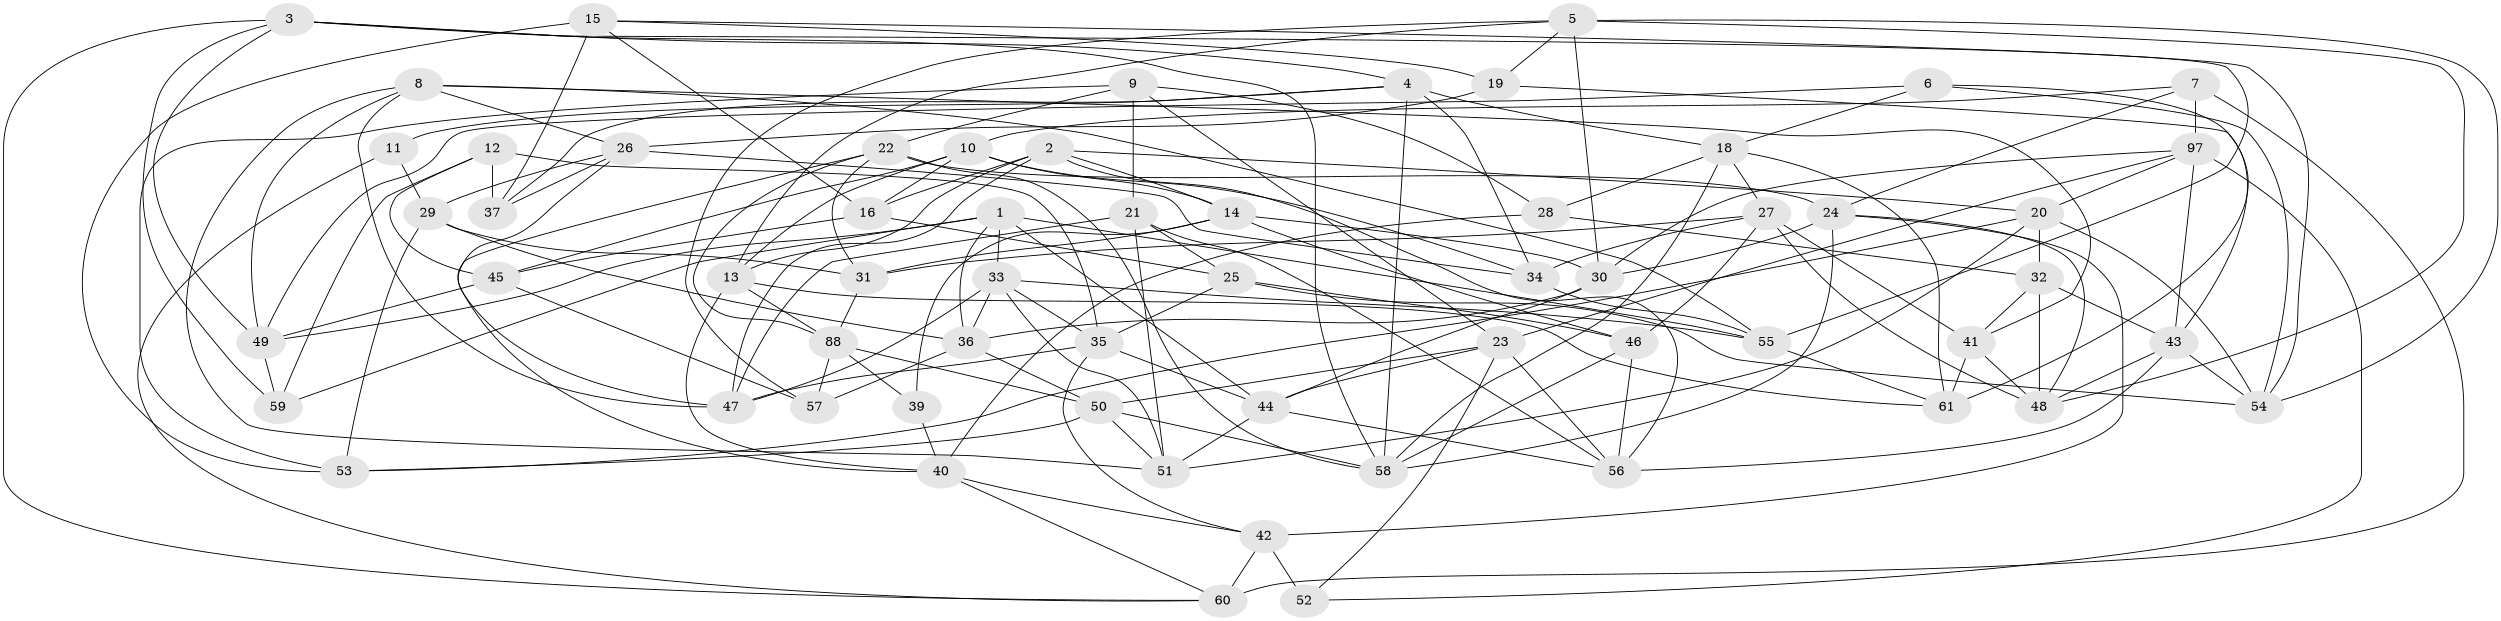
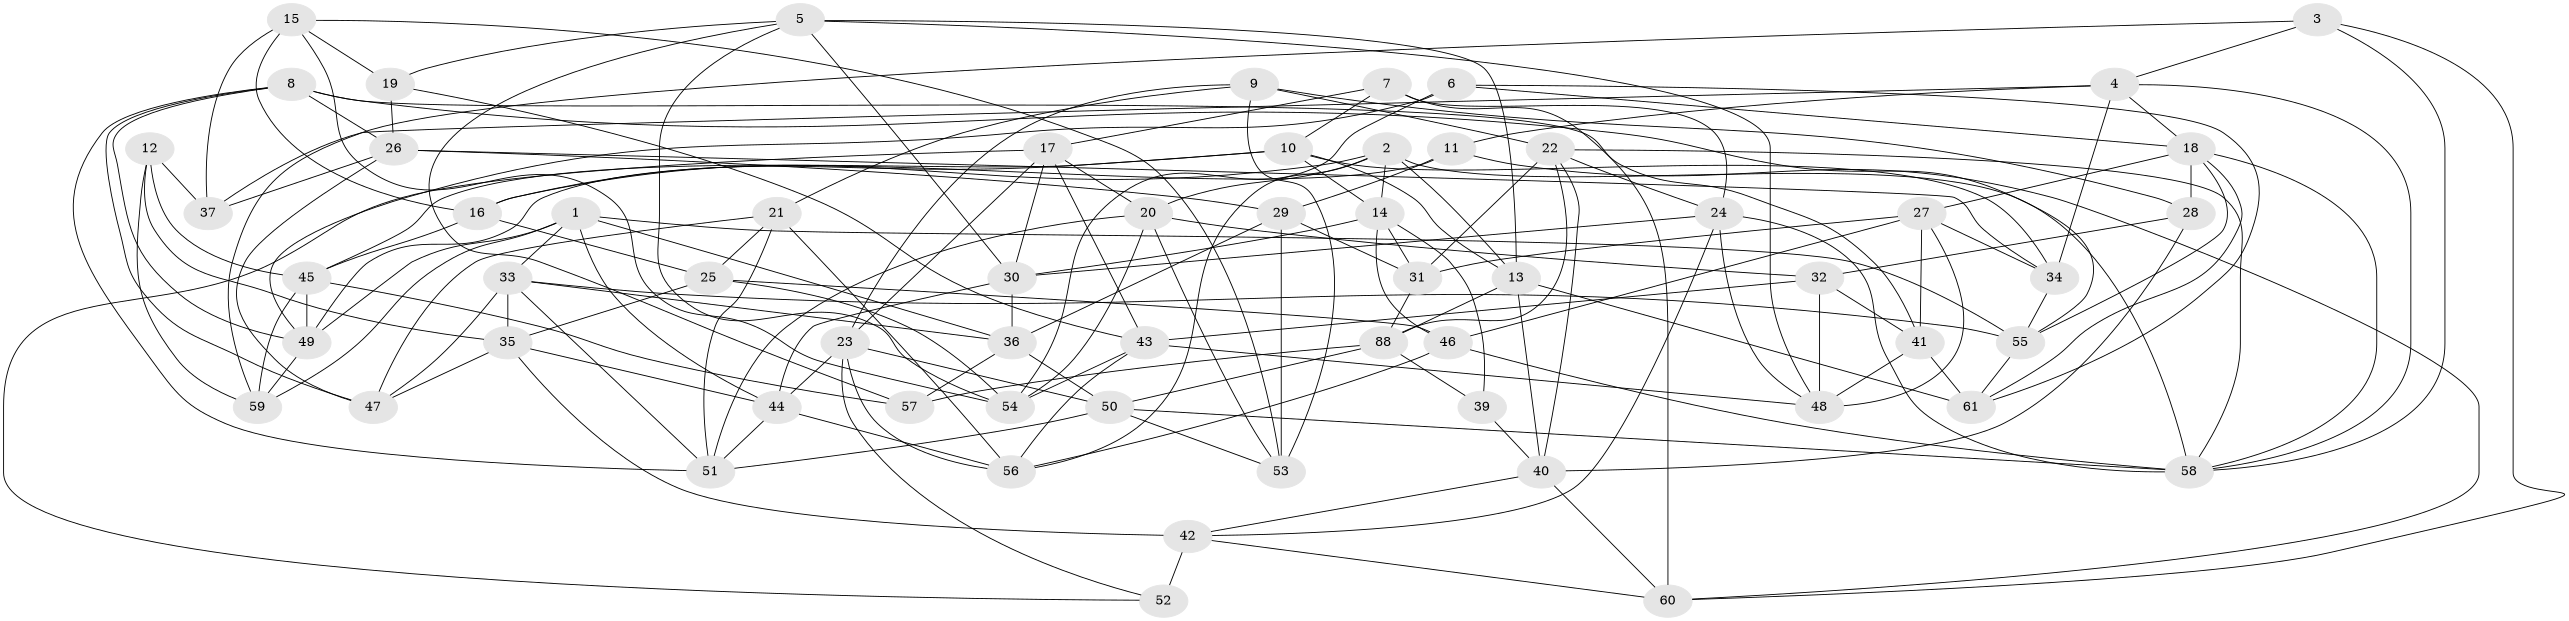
(1436, 41) -> (2167, 268)
(2196, 149) -> (1048, 149)
(155, 179) -> (849, 166)
(891, 242) -> (1870, 175)
none -> (269, 342)
